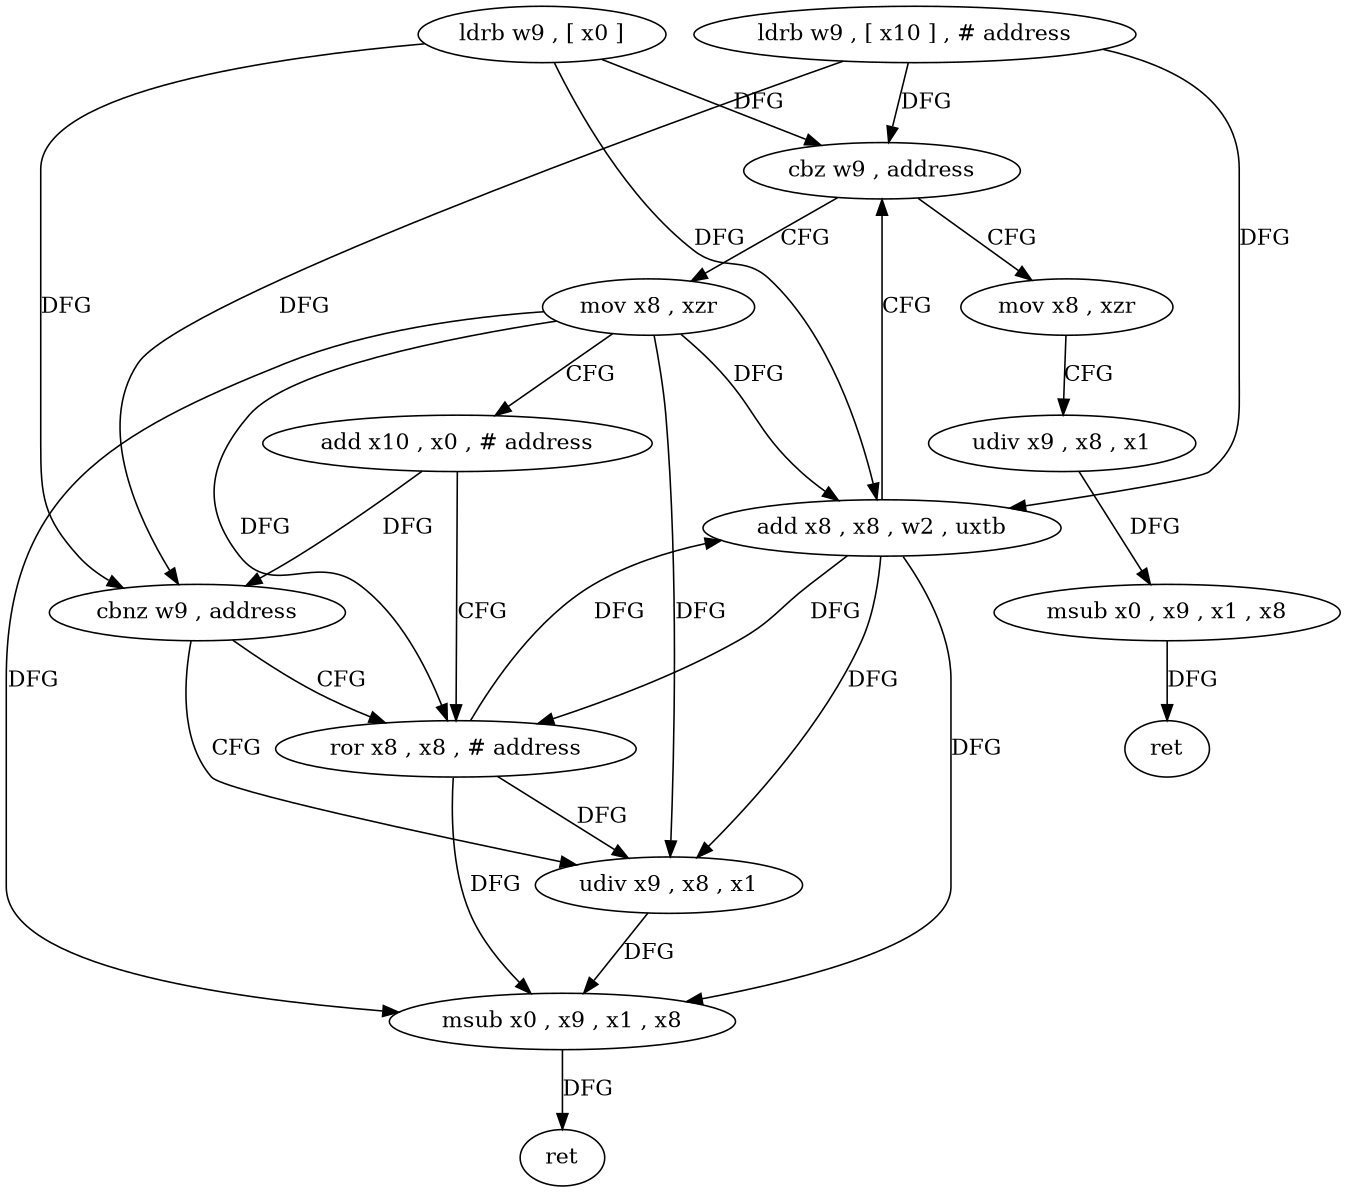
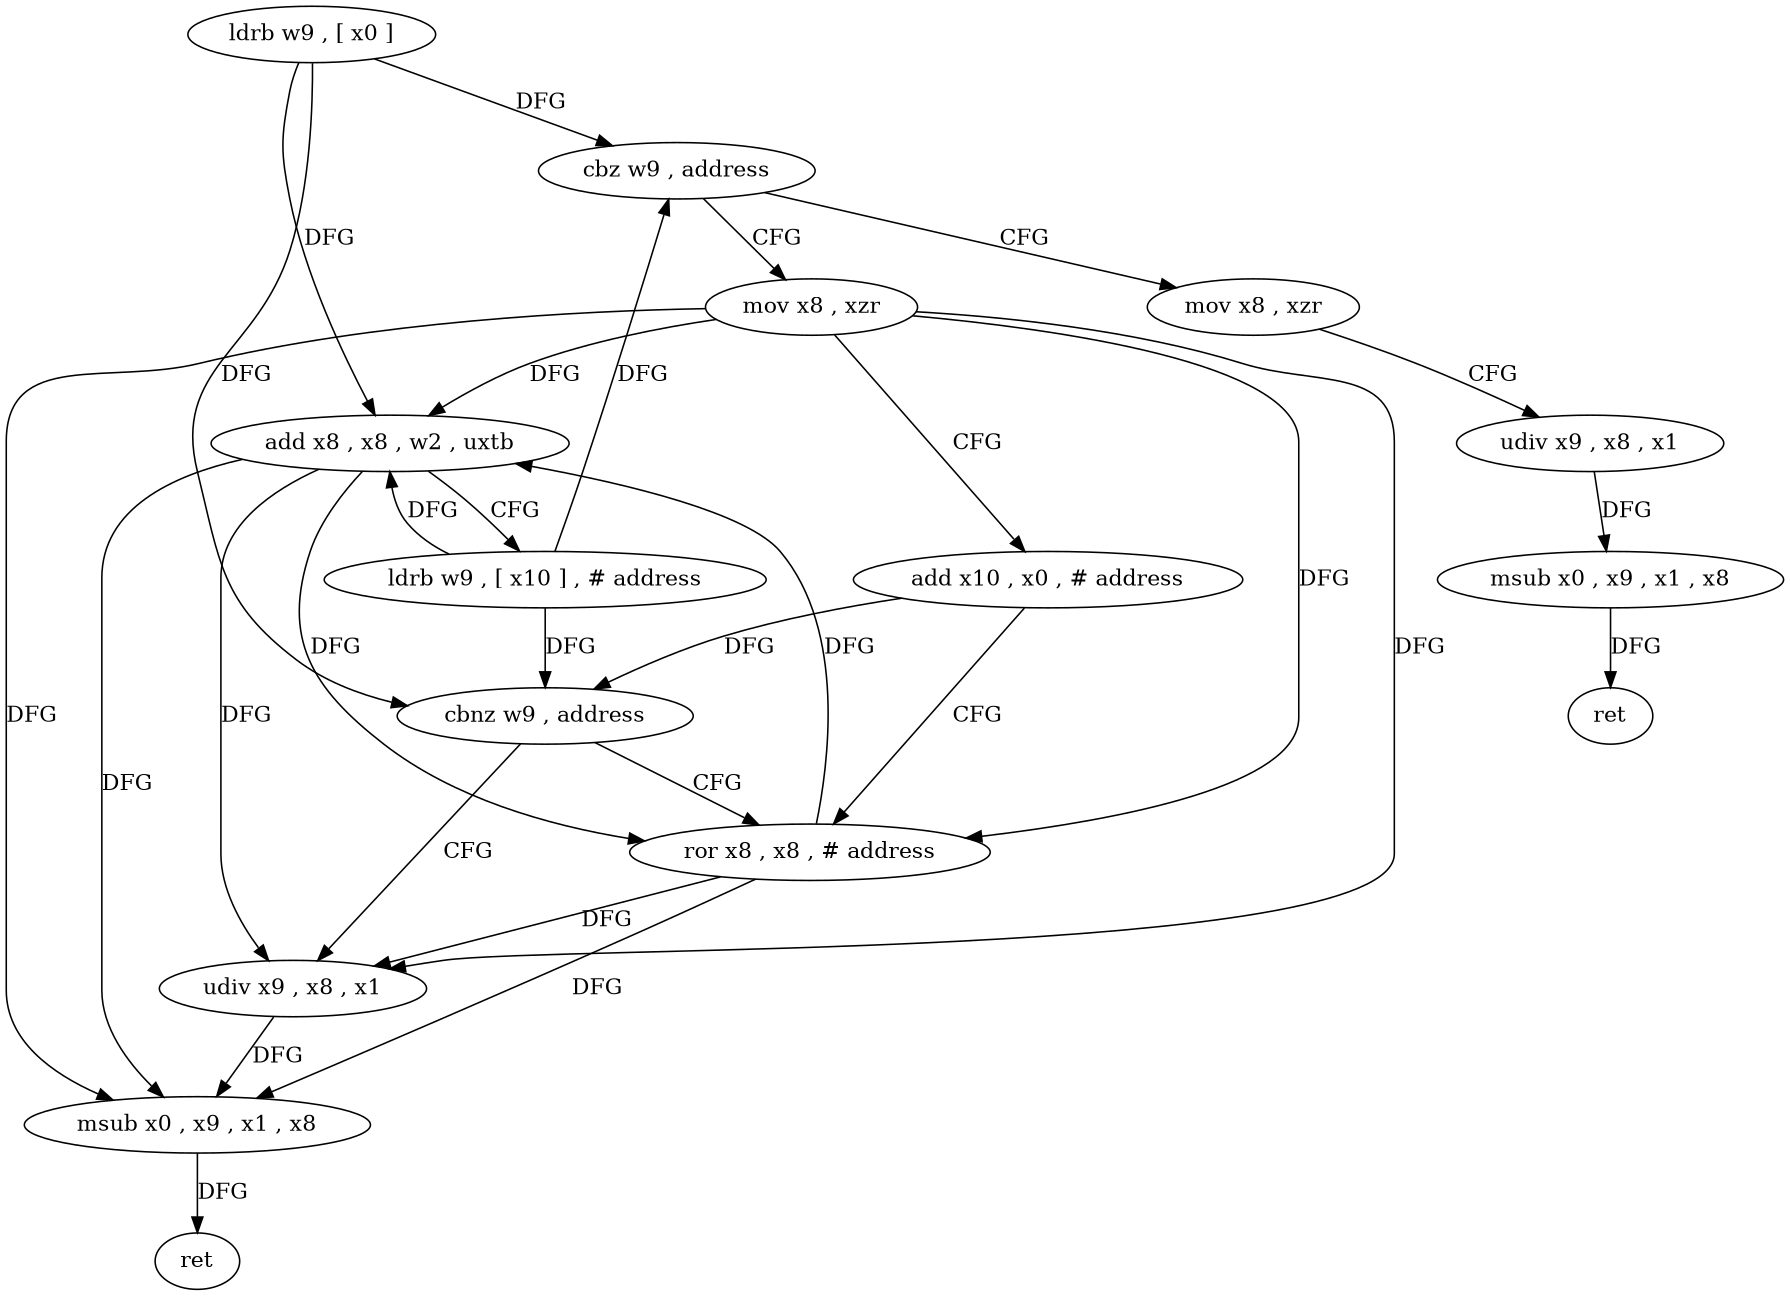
(882, 357) -> (470, 504)
